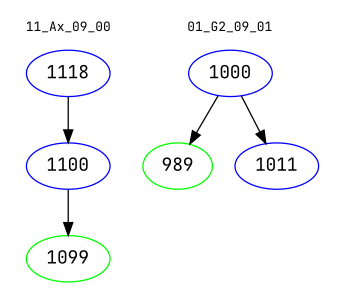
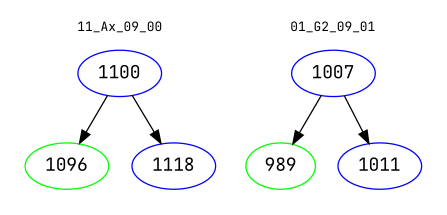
(230, 73) -> (333, 73)
(68, 113) -> (143, 114)
(68, 259) -> (67, 166)
